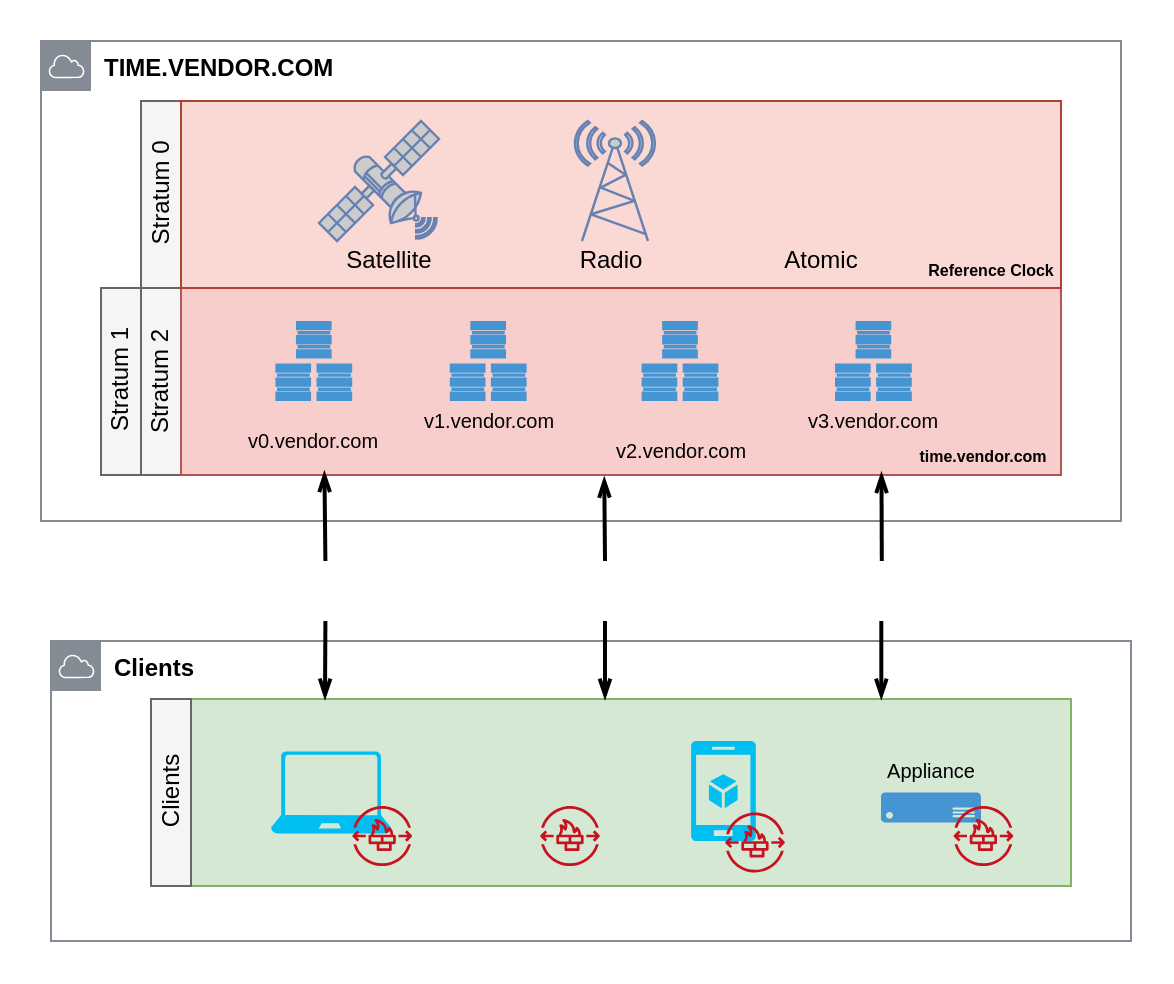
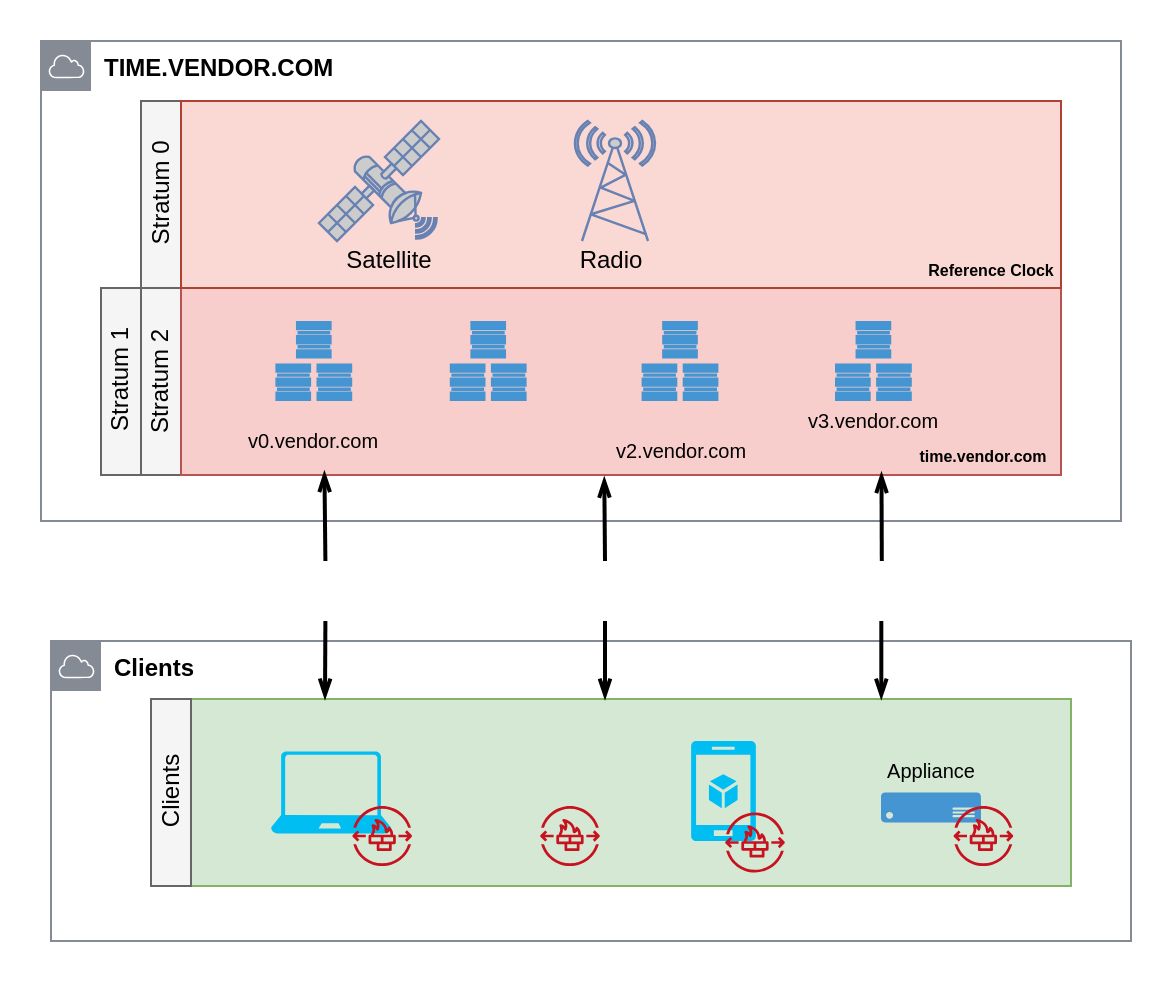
(821, 261) -> none
(488, 421) -> none
